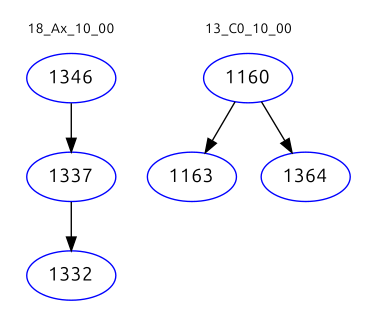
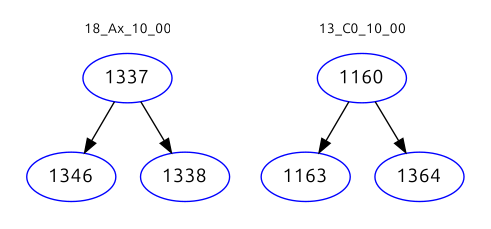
(71, 121) -> (103, 121)
(71, 276) -> (185, 177)
